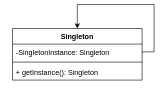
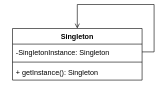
(77, 23) -> (77, 24)
